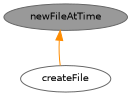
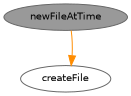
(59, 53) -> (72, 43)
